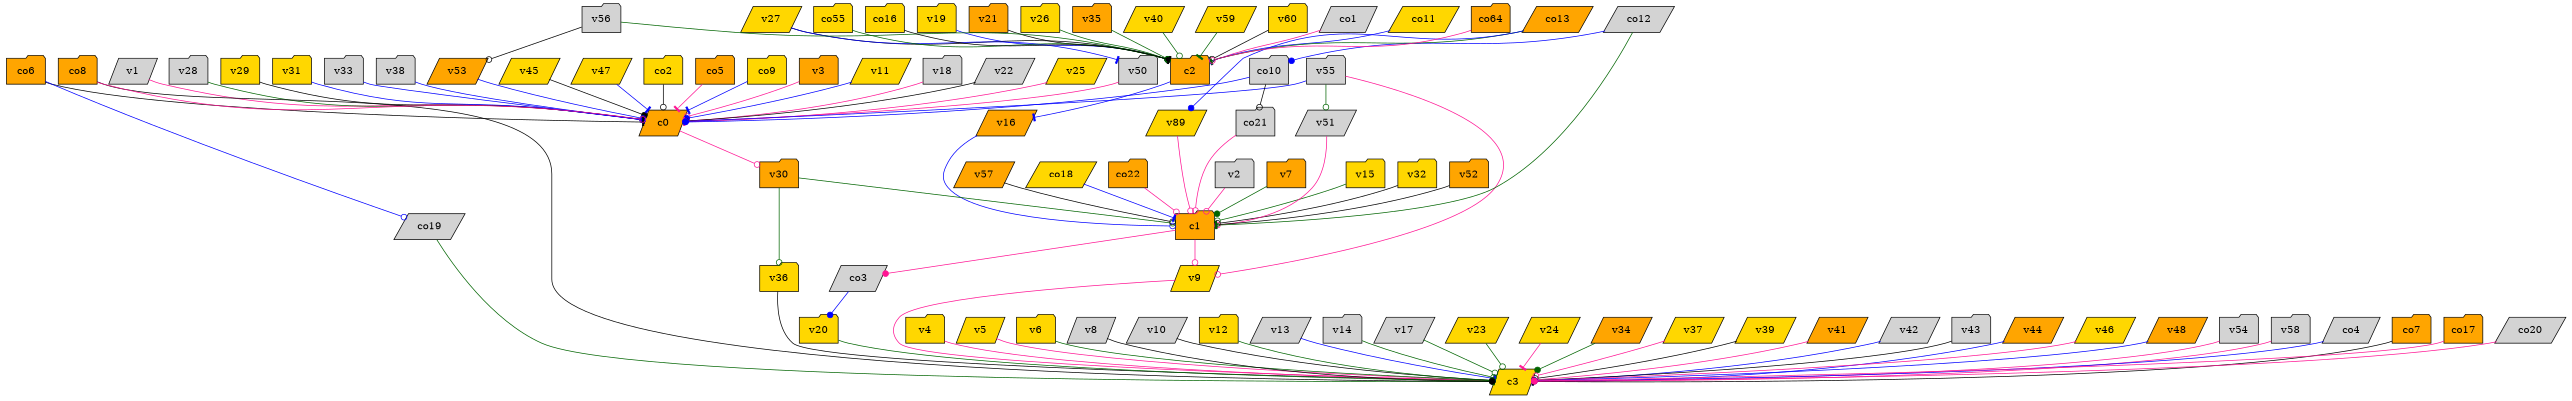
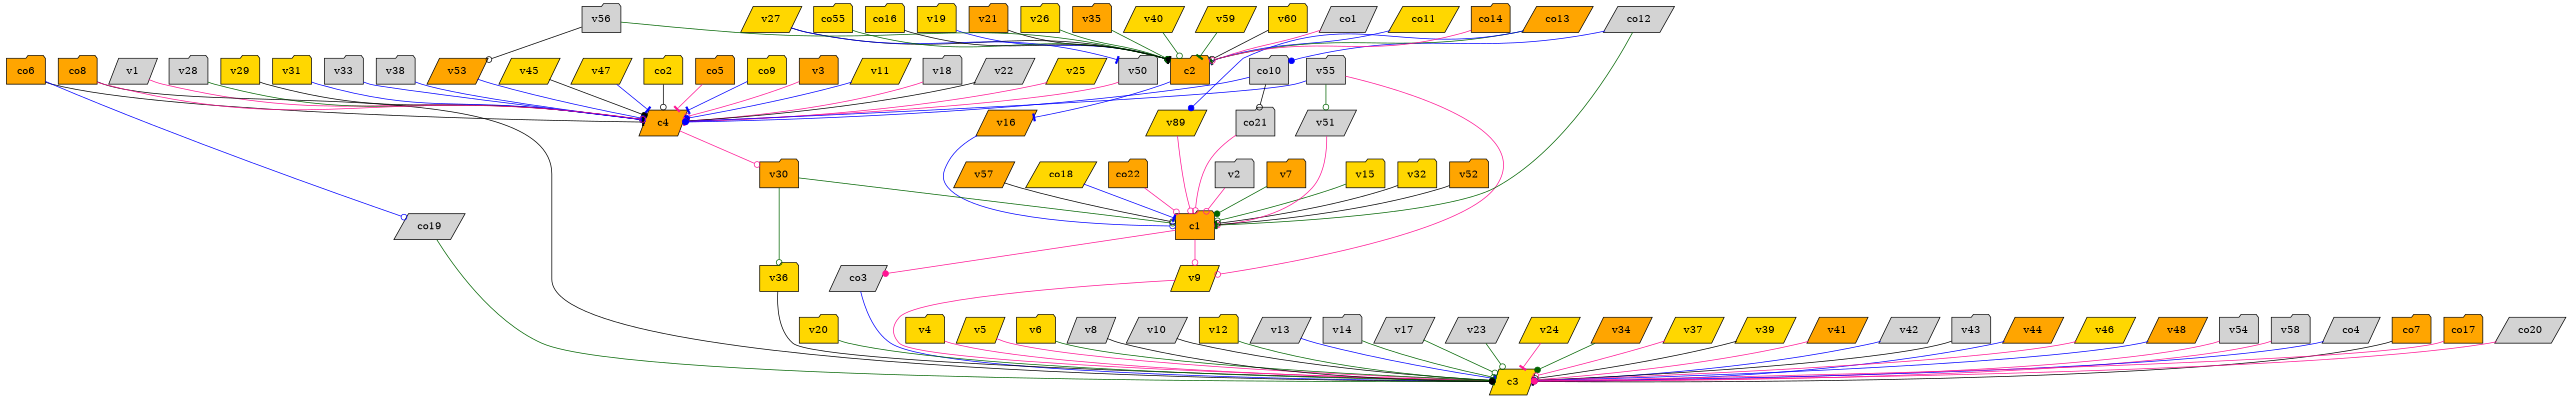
(1491, 19) -> (1491, 19)
(663, 123) -> (663, 123)
(840, 302) -> (1158, 374)
(1477, 330) -> (1477, 330)
